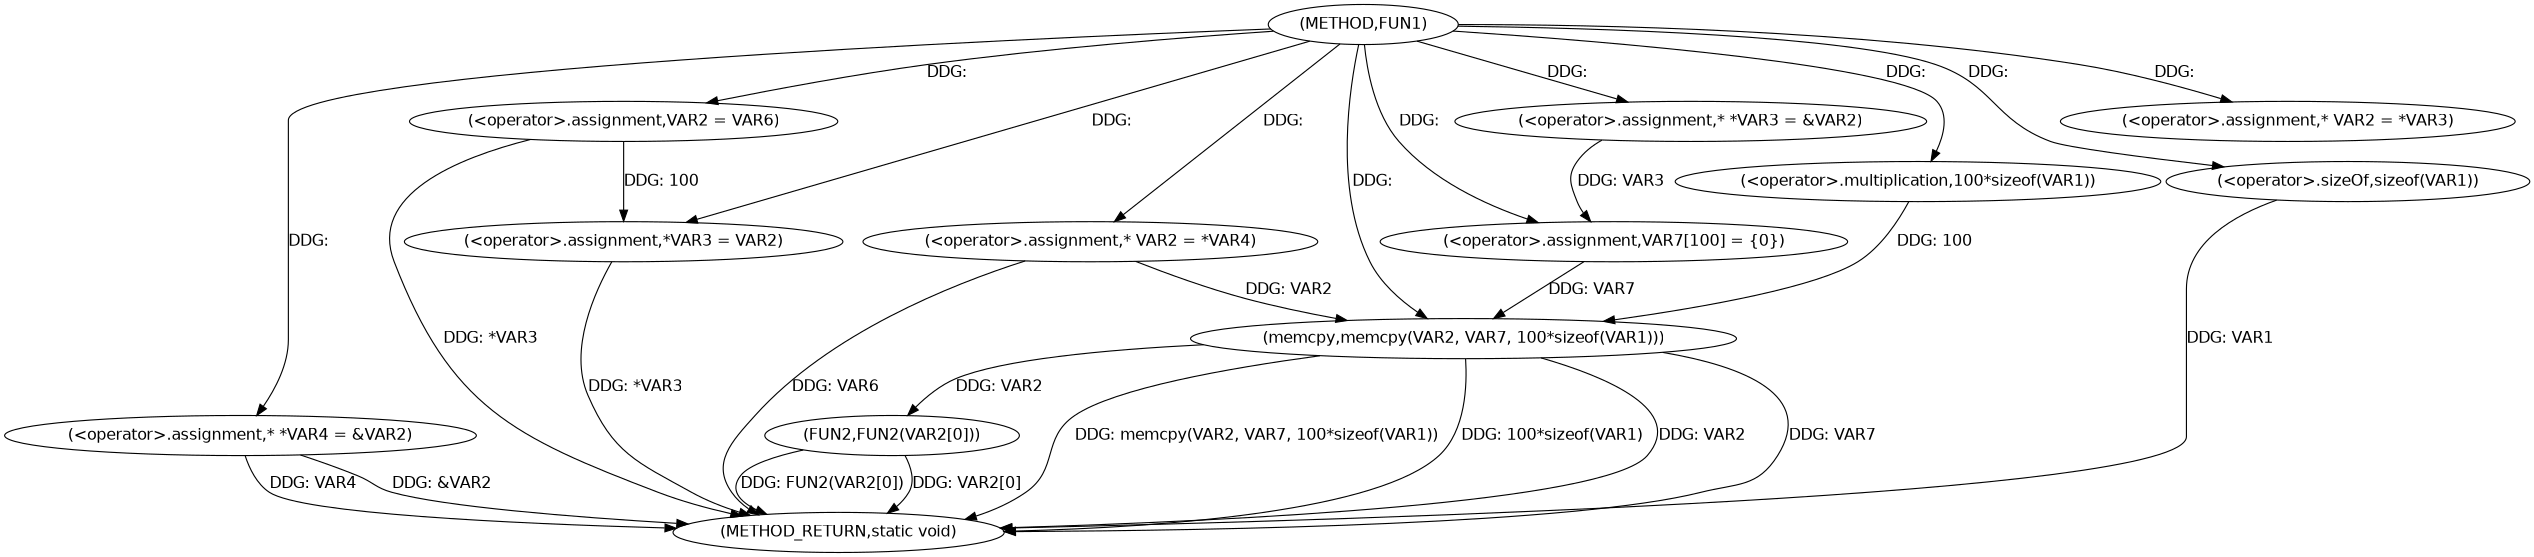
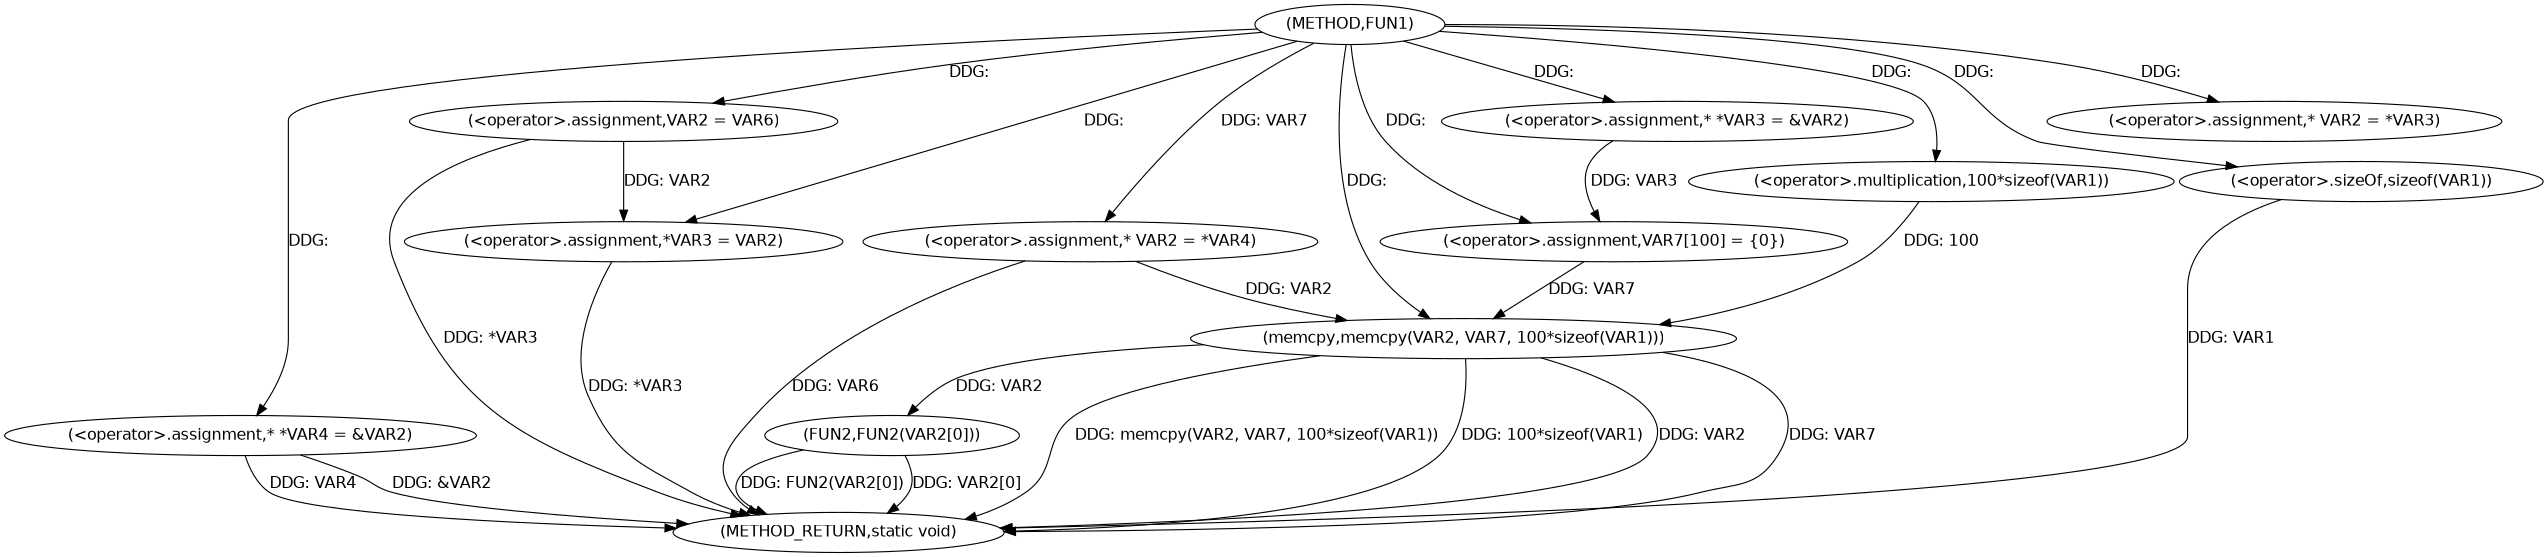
(1286, 121) -> (1265, 121)
(662, 182) -> (668, 182)
